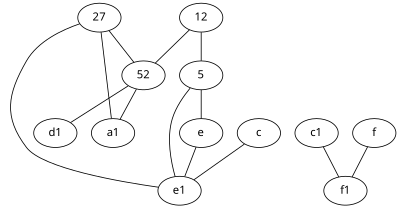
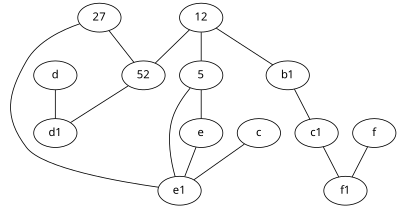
none -> (55, 75)
none -> (288, 75)
(113, 133) -> none
